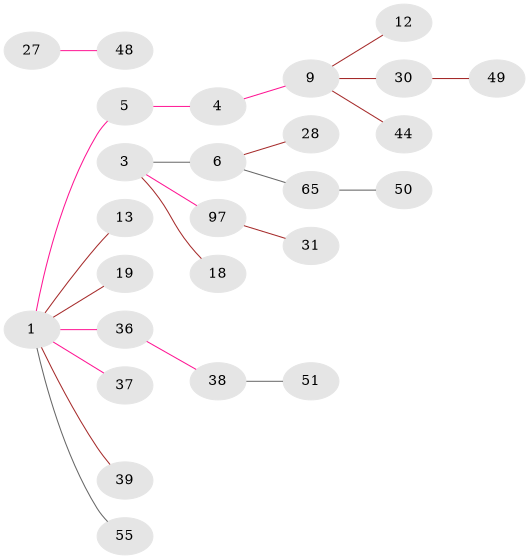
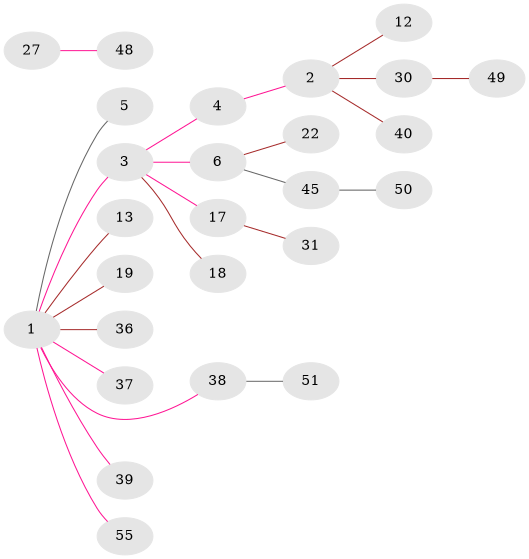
(311, 79) -> (311, 79)
(172, 106) -> (172, 134)
(311, 134) -> (311, 134)
(404, 134) -> (404, 134)
(172, 162) -> (172, 162)
(311, 190) -> (311, 190)
(62, 212) -> (62, 212)
(218, 218) -> (218, 218)
none -> (68, 241)
(79, 330) -> (79, 330)
(171, 355) -> (106, 416)
(73, 408) -> (73, 408)
(64, 438) -> (64, 438)
